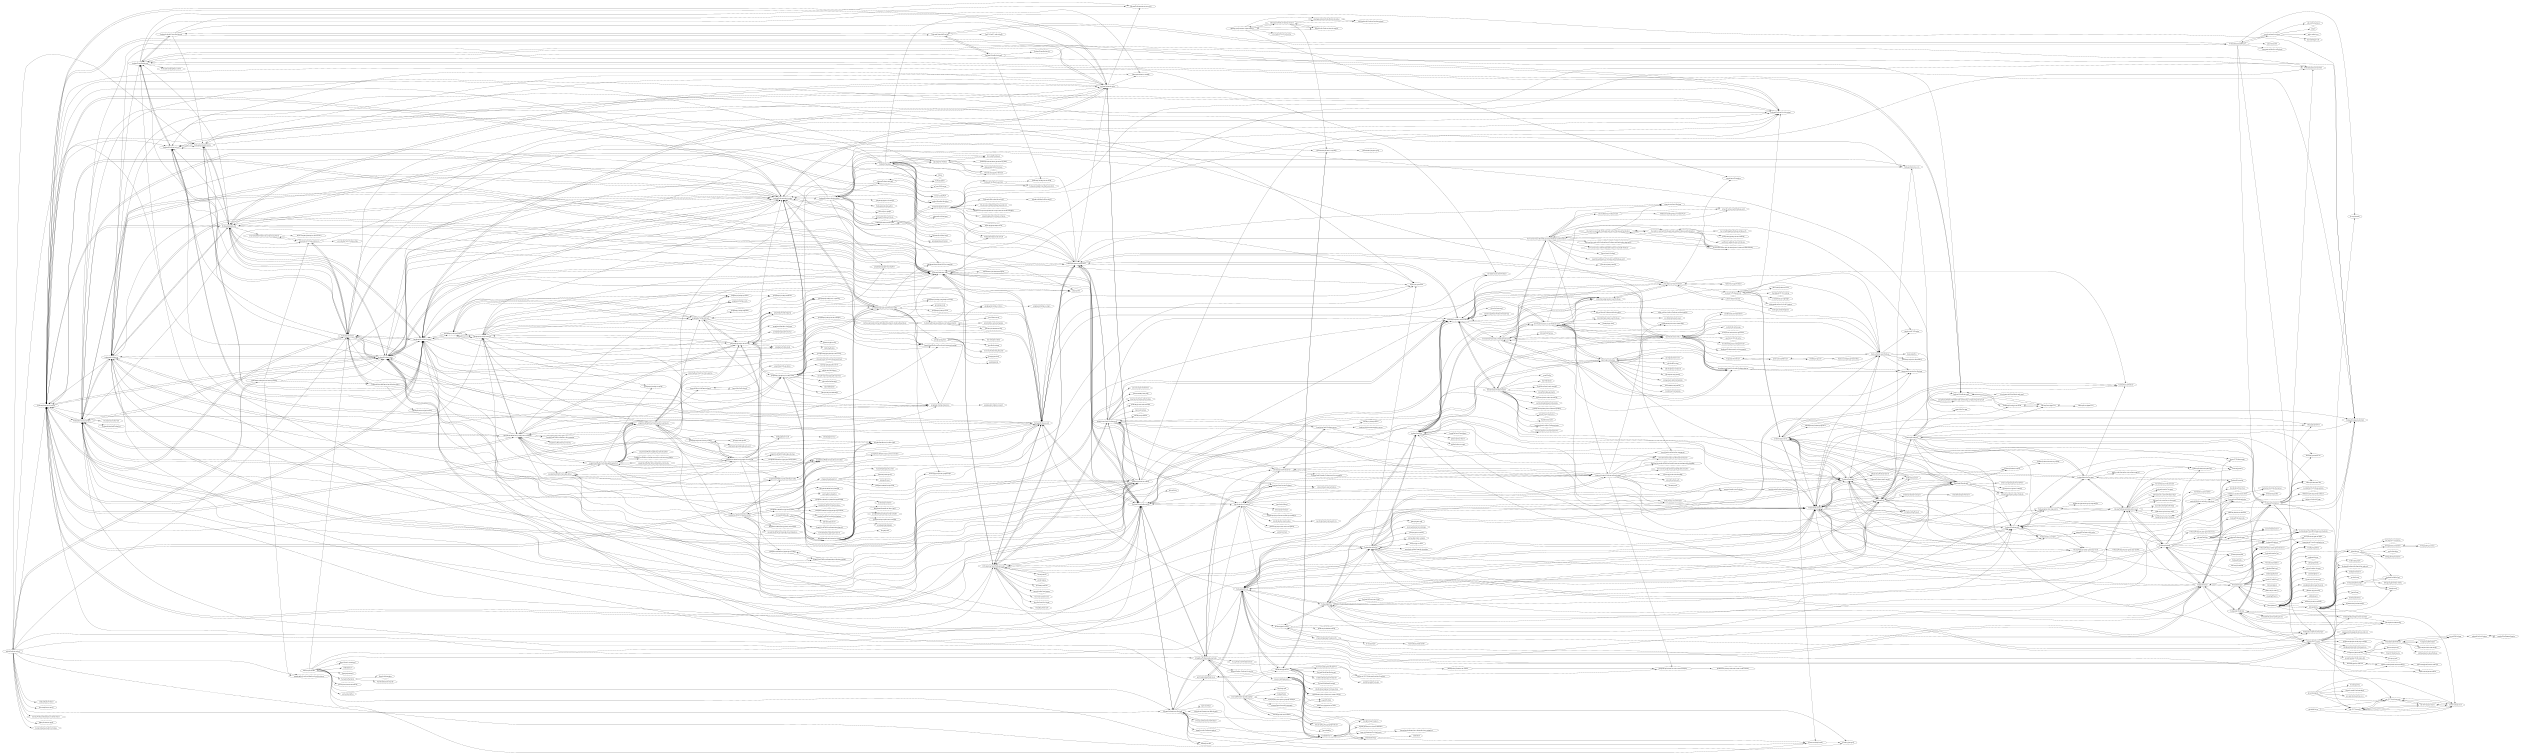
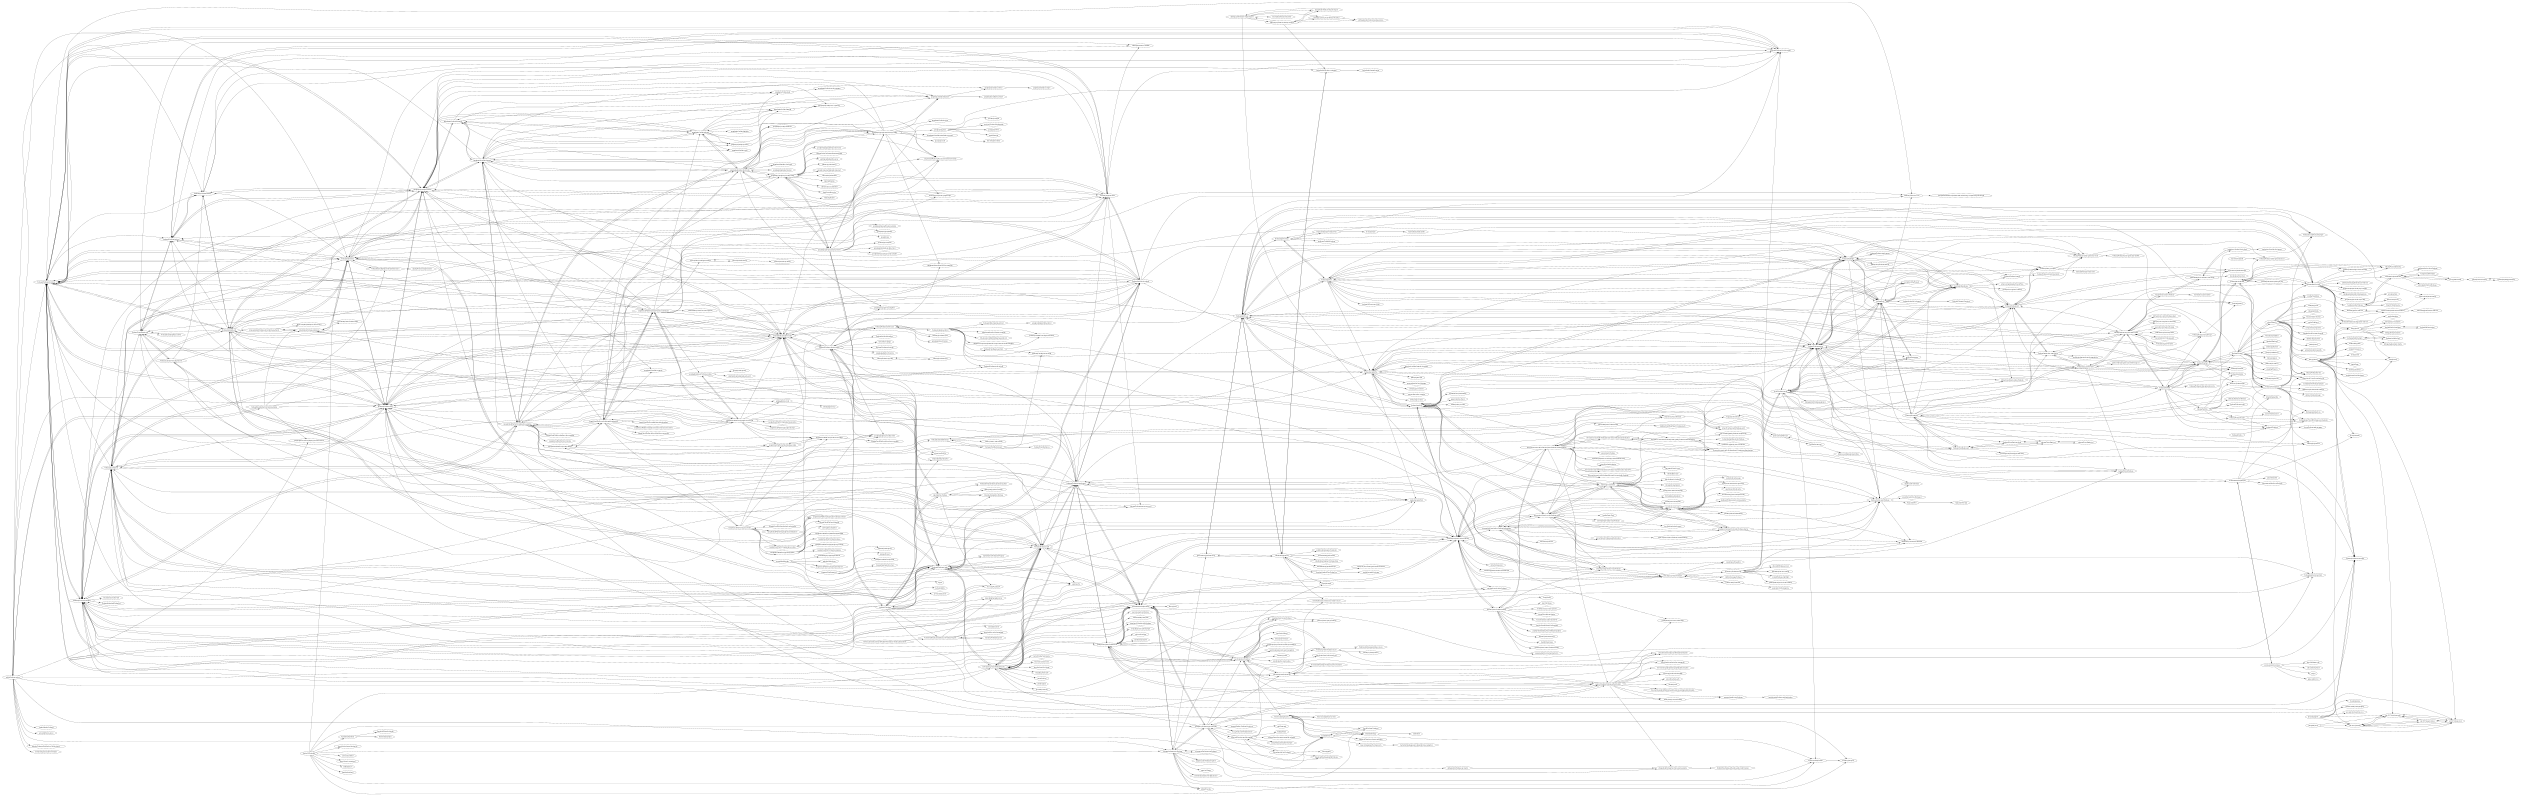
(671, 154) -> (714, 401)
(46, 723) -> none
